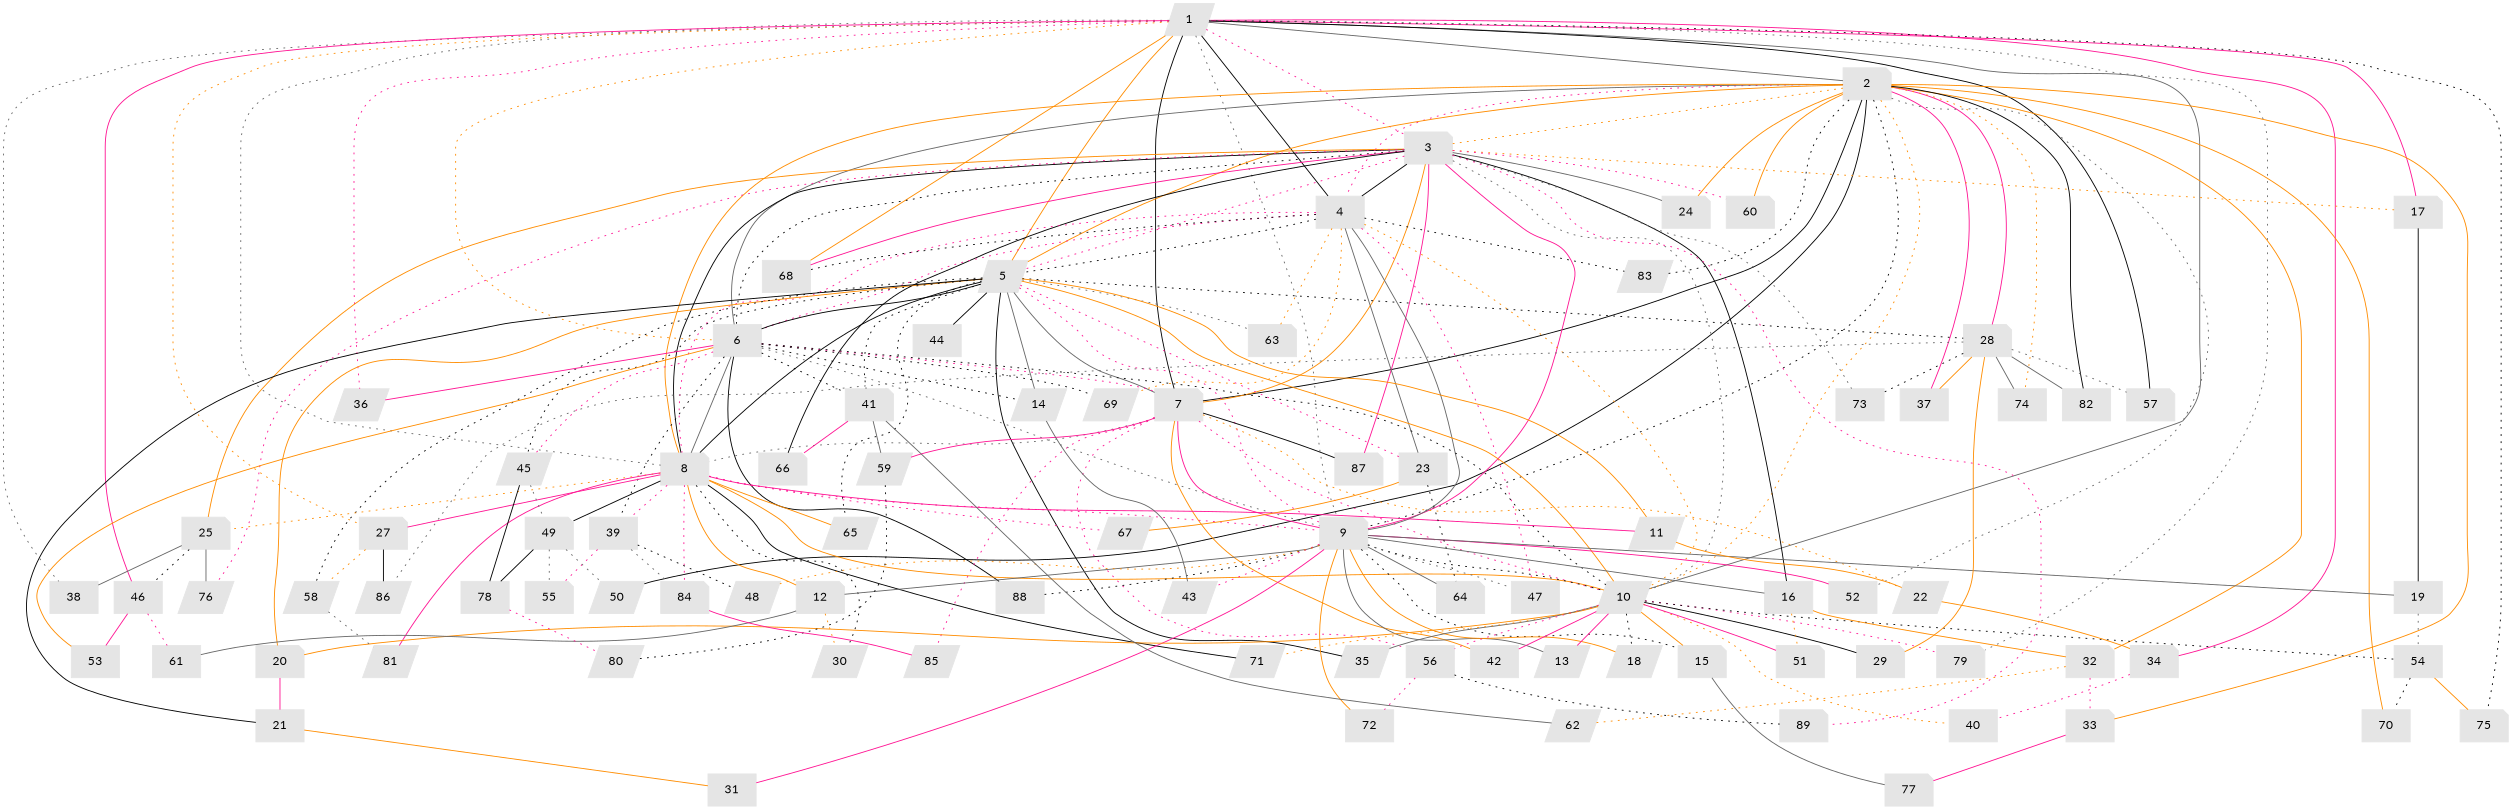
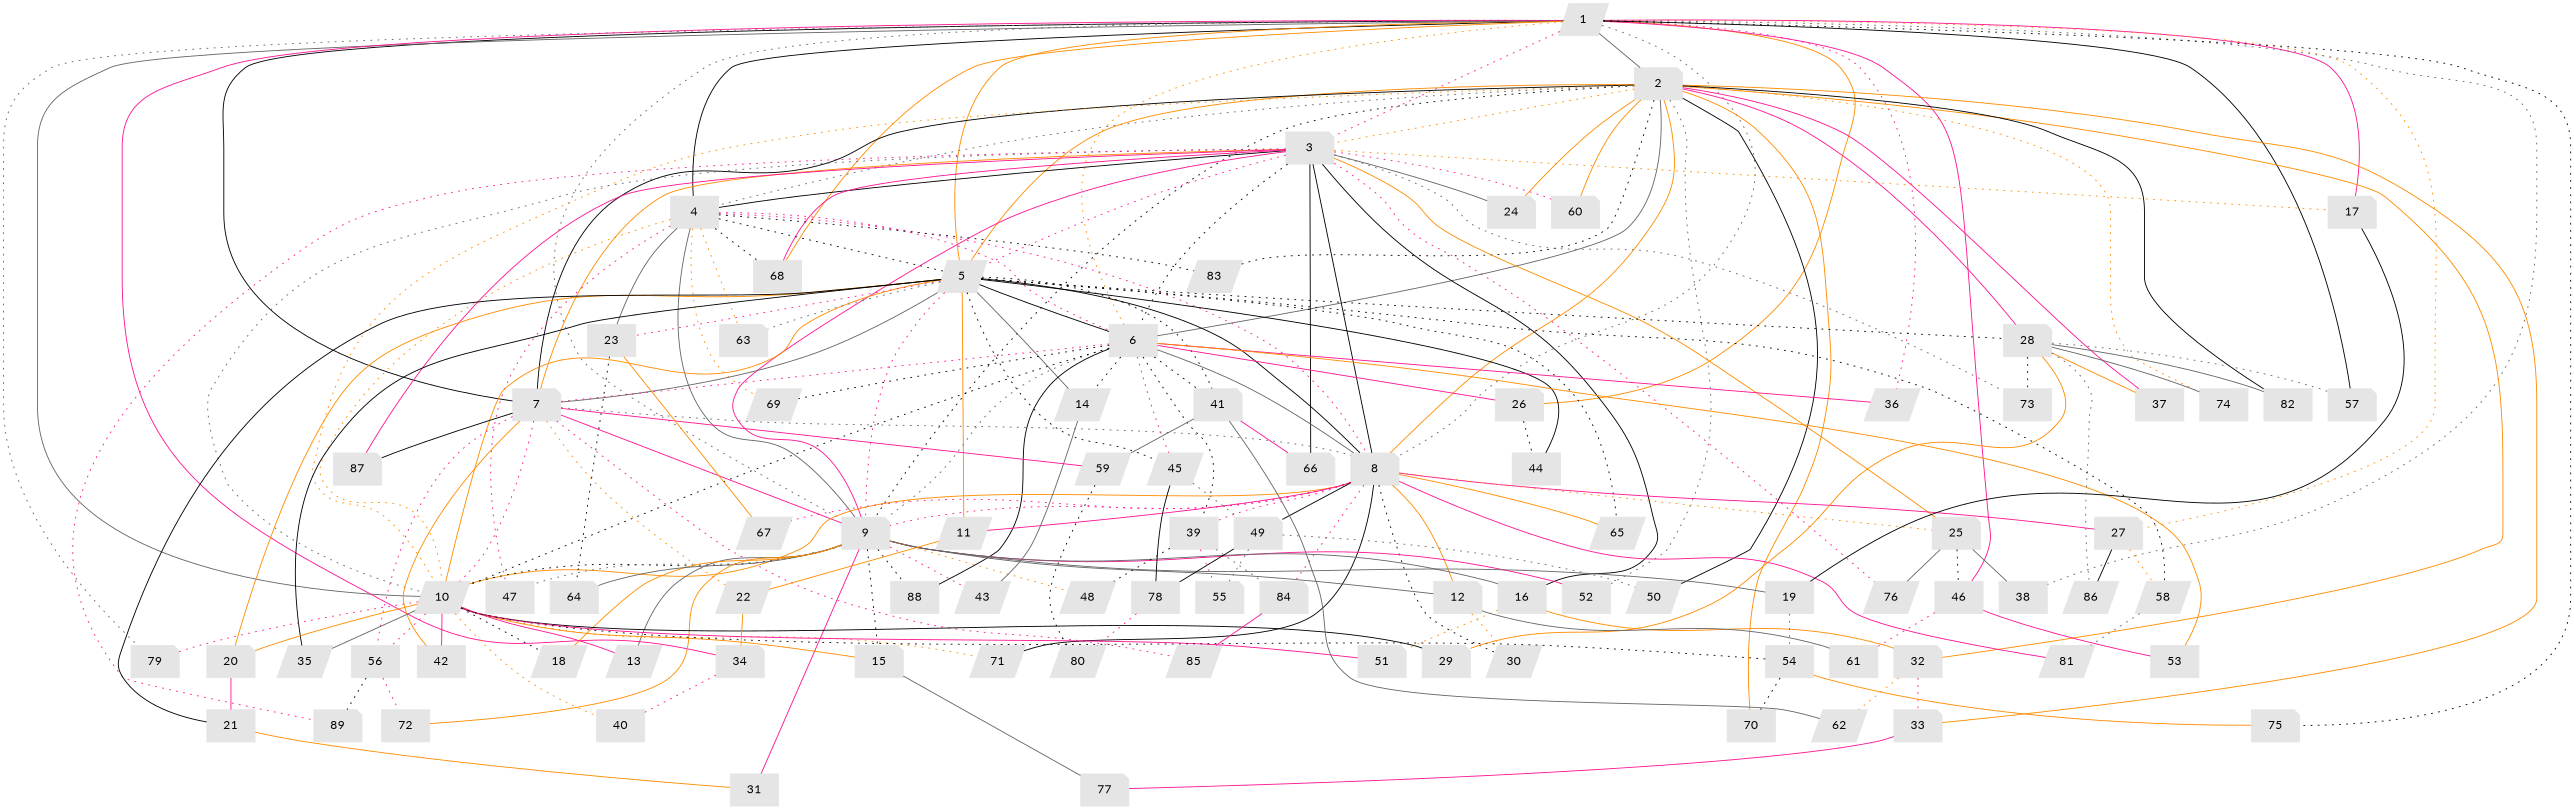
(1576, 95) -> (1173, 119)
none -> (1519, 405)
